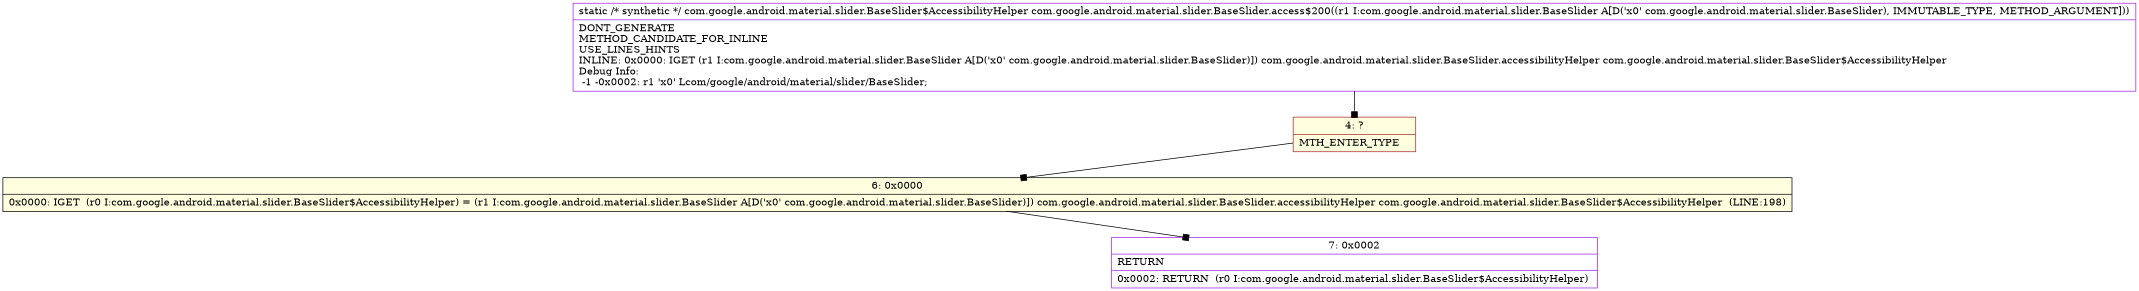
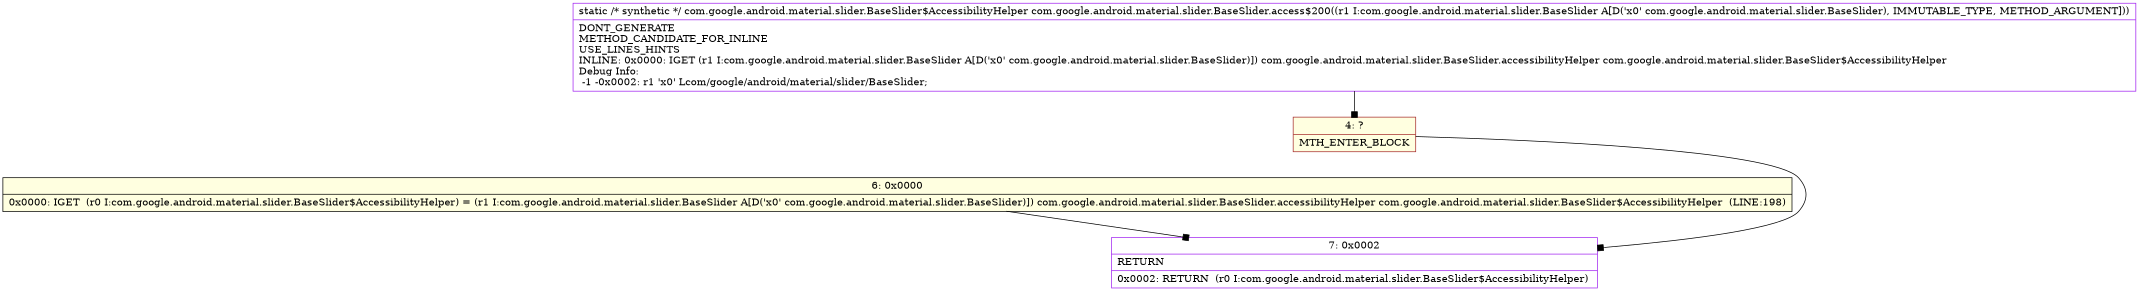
(1349, 143) -> (1354, 143)
(1161, 160) -> (1726, 157)
